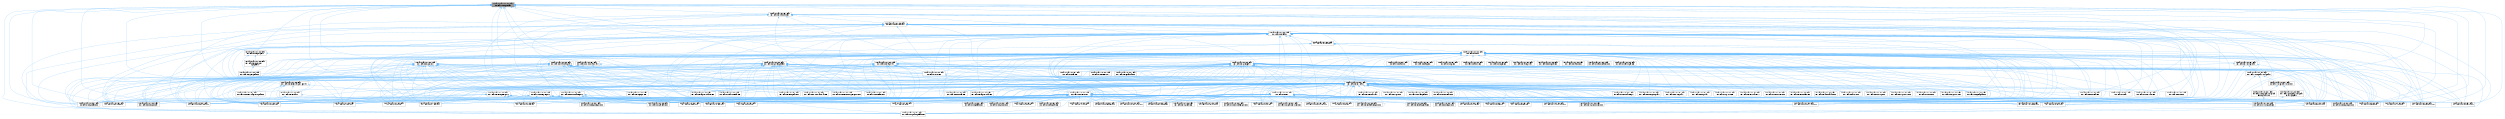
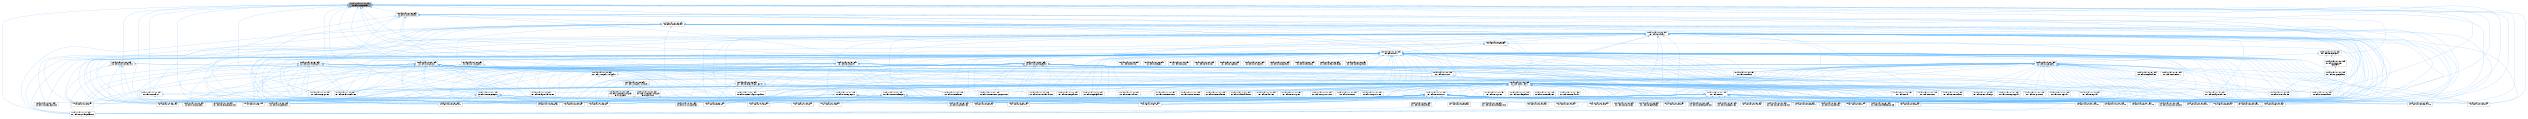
none -> (1165, 94)
